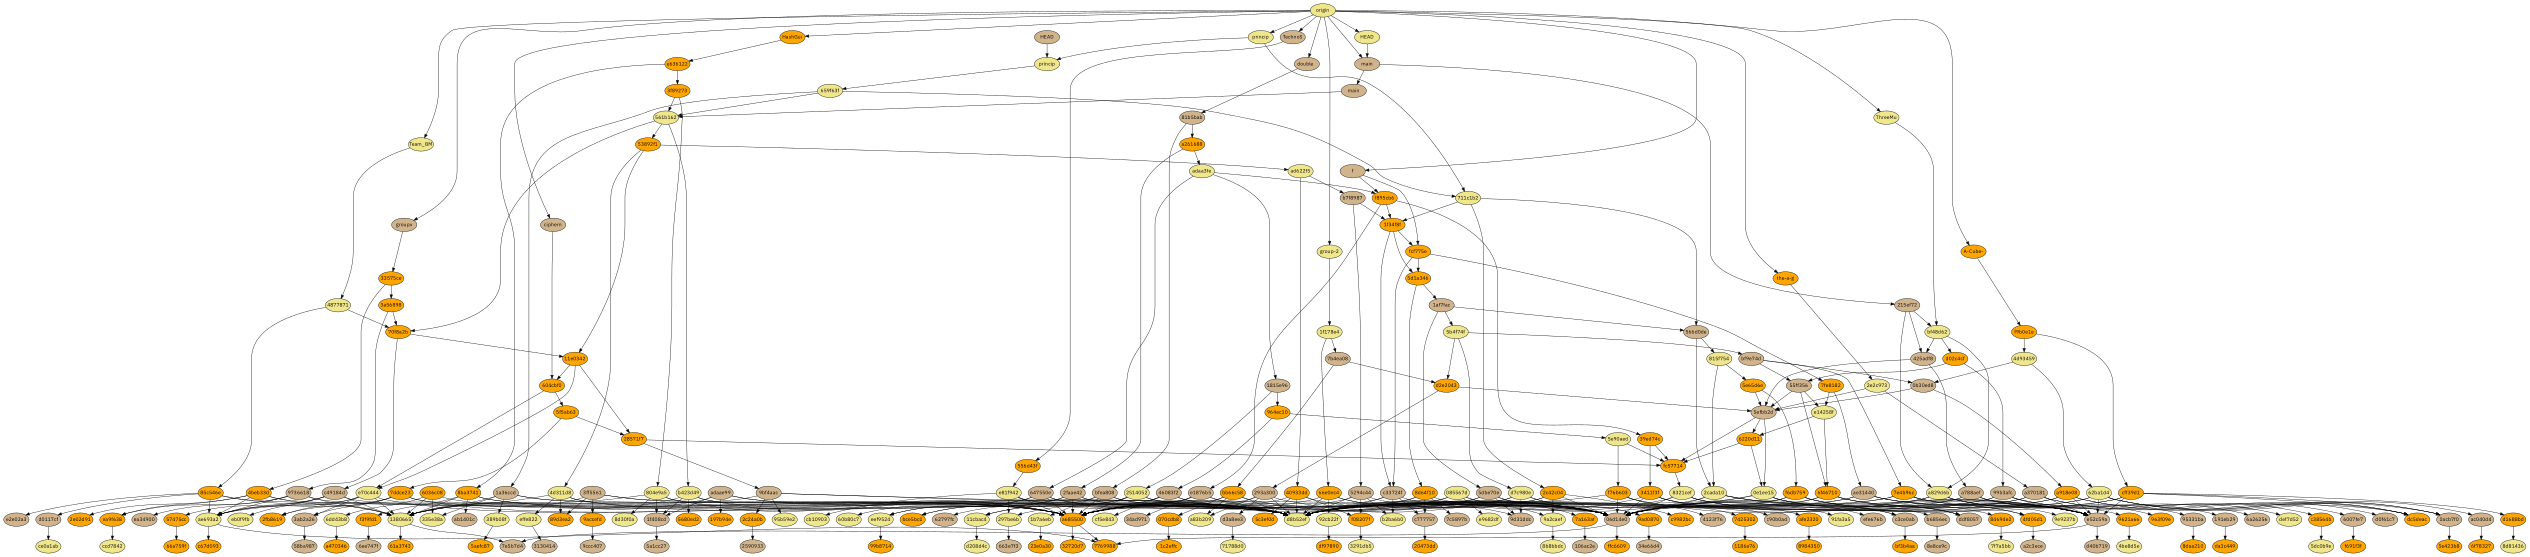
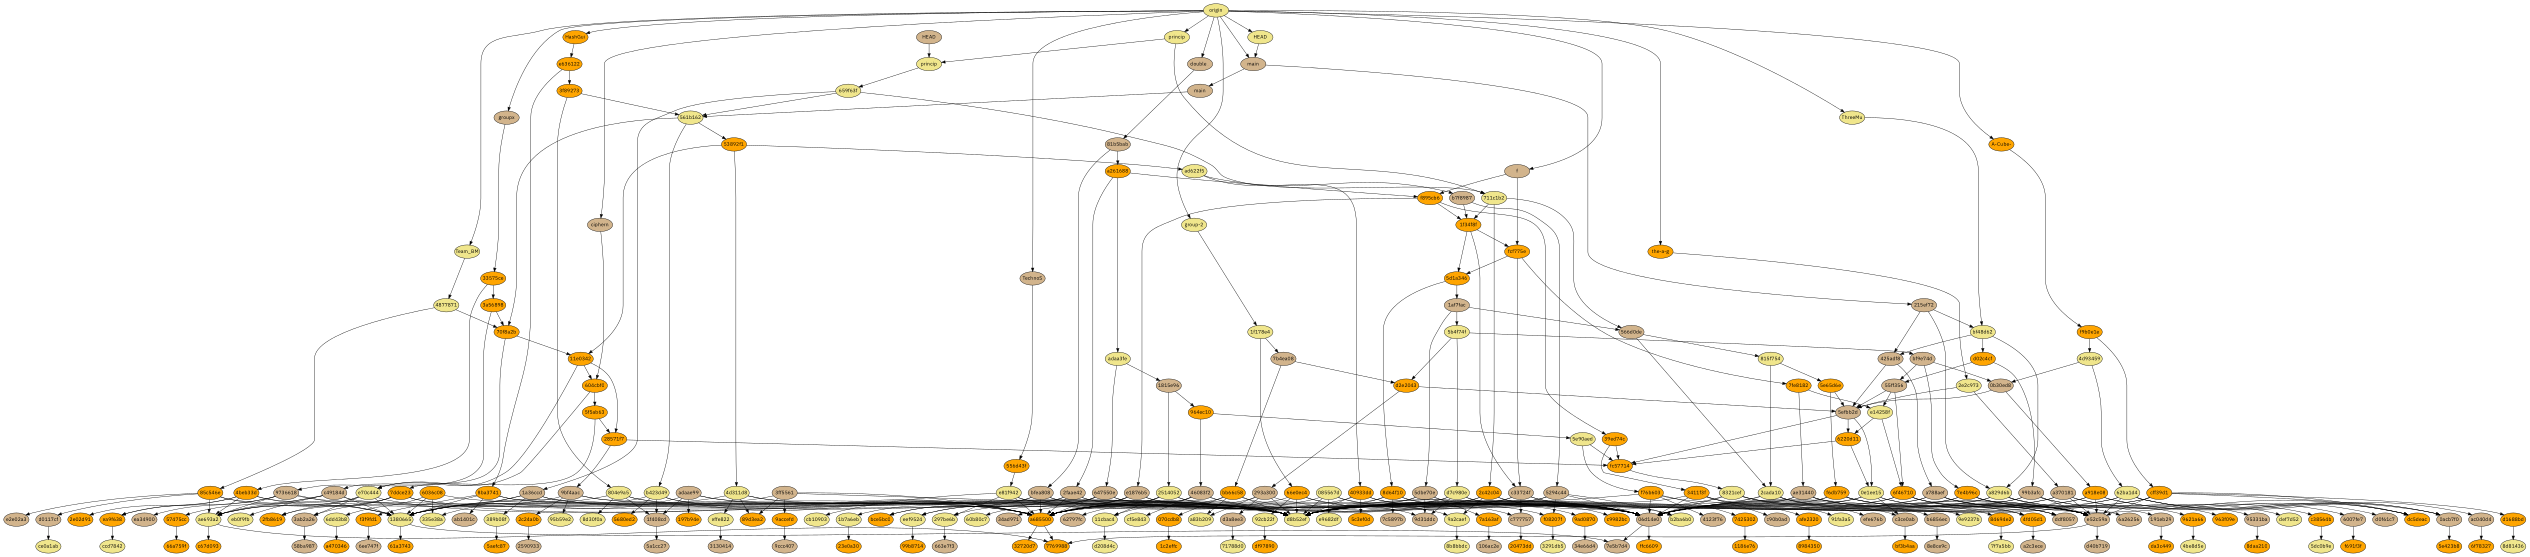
(1293, 180) -> (1329, 190)
